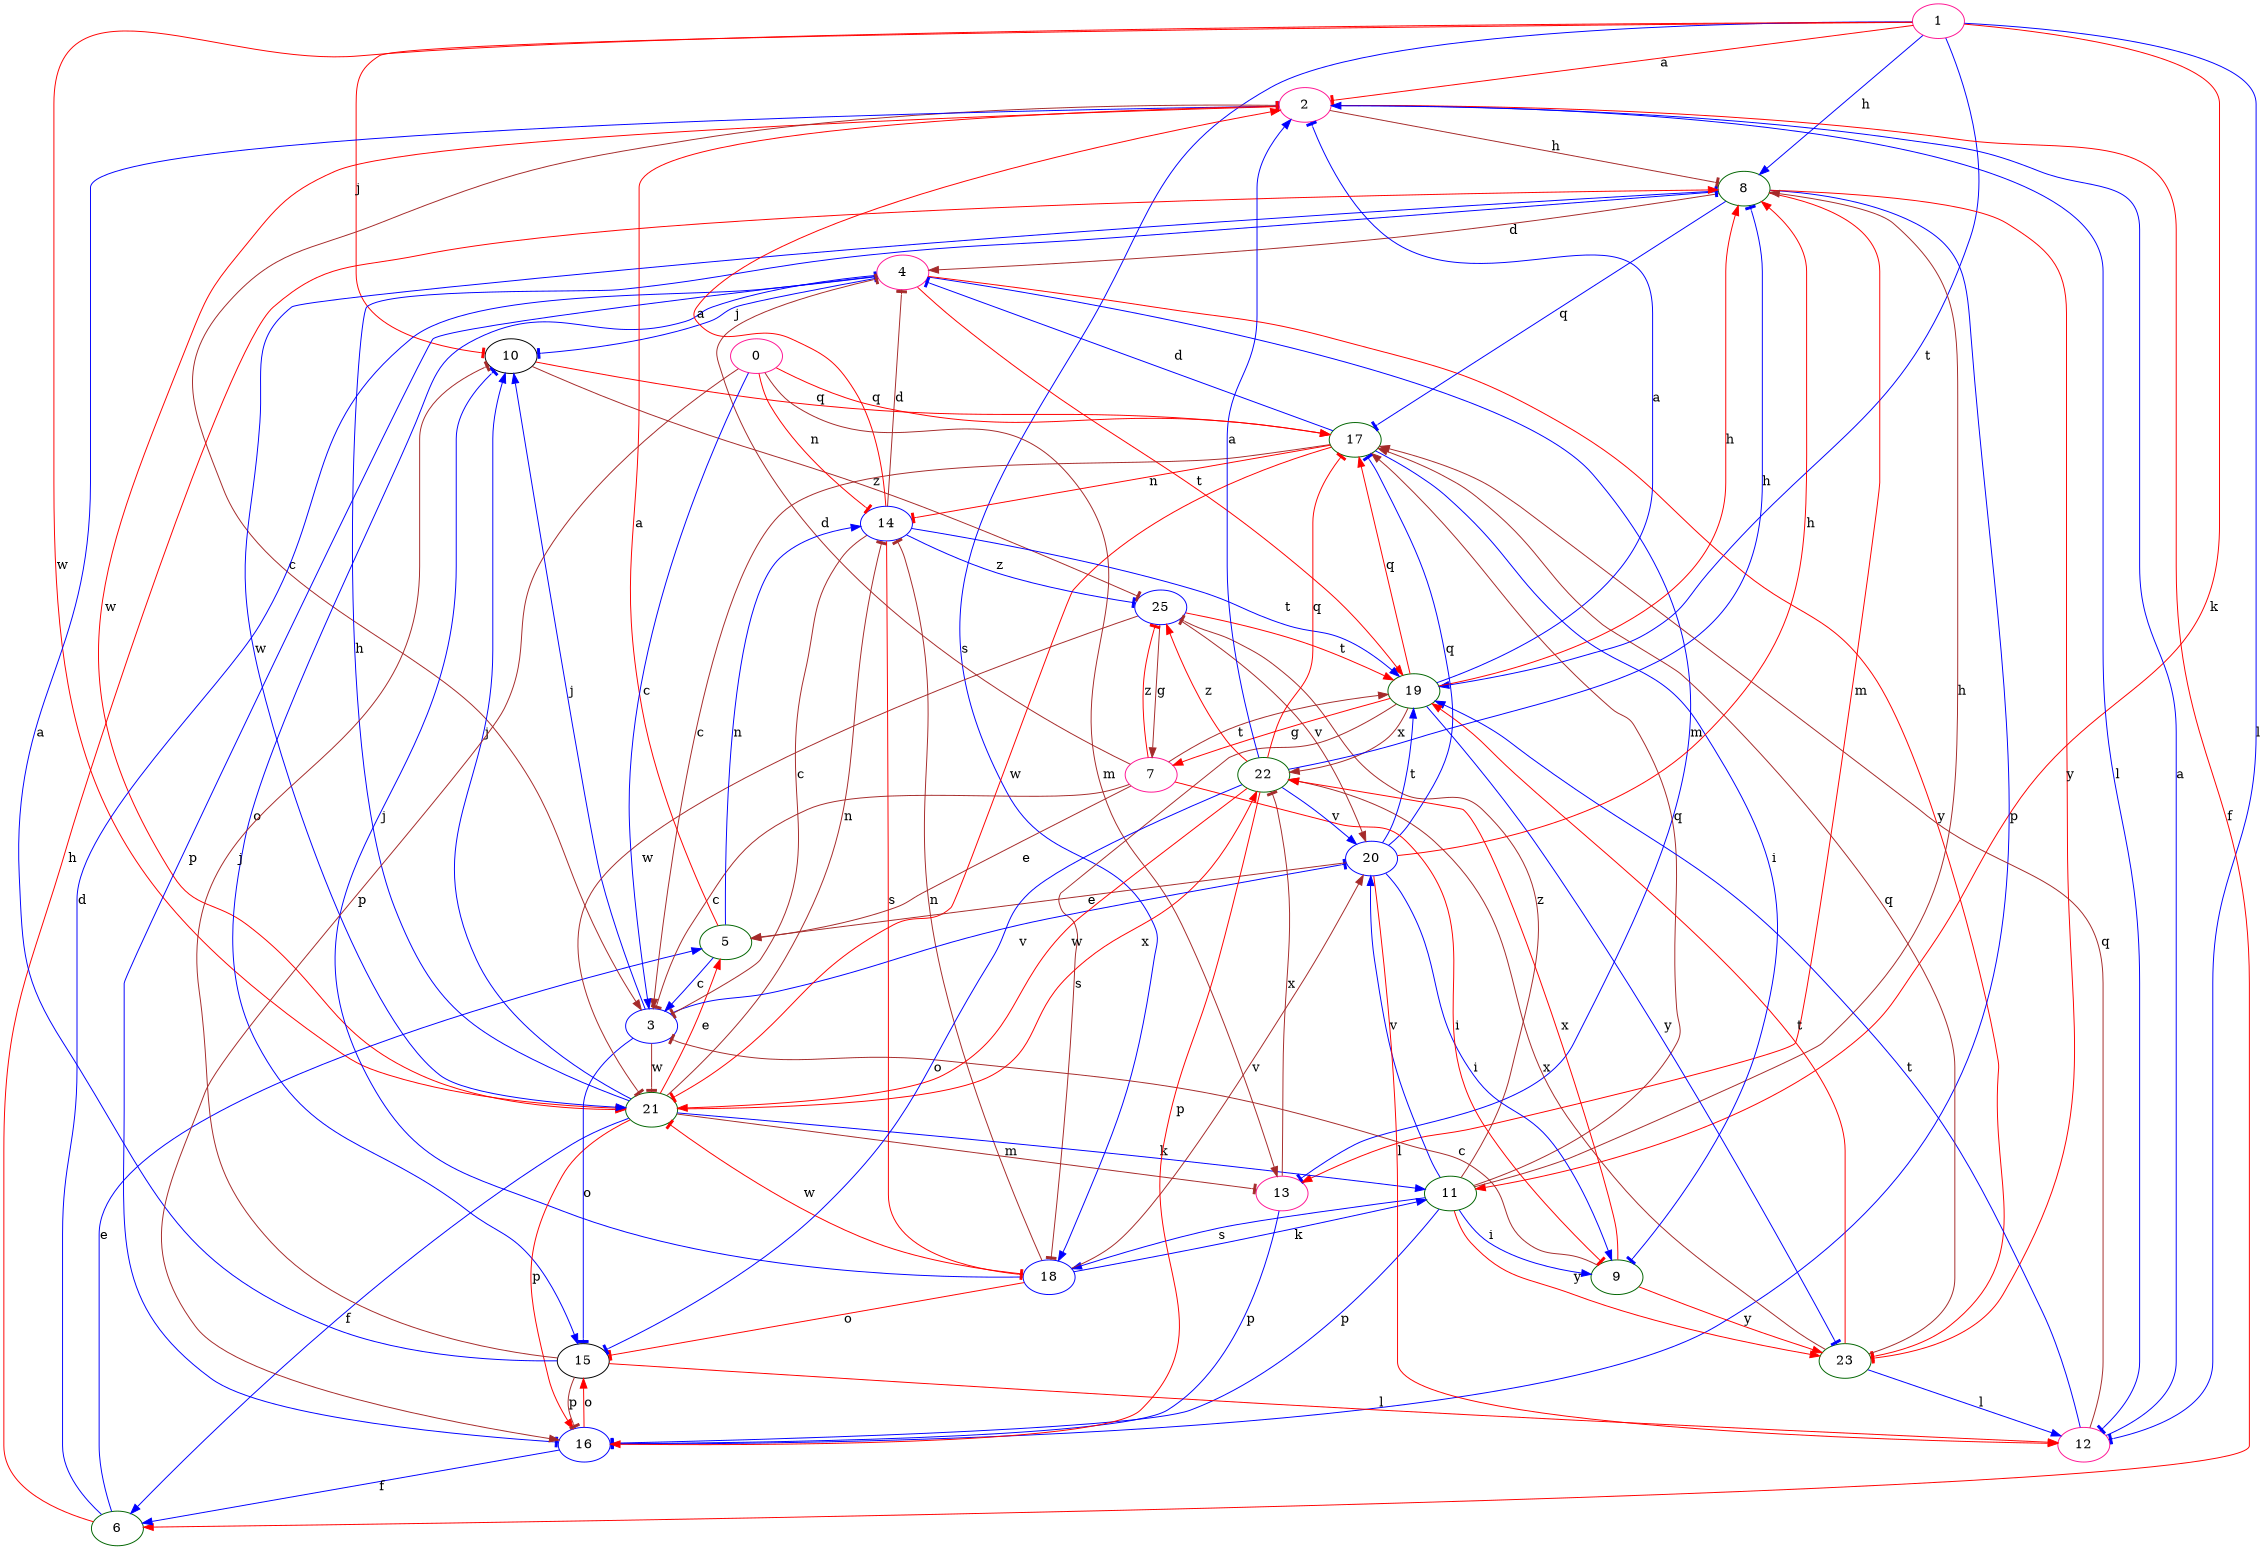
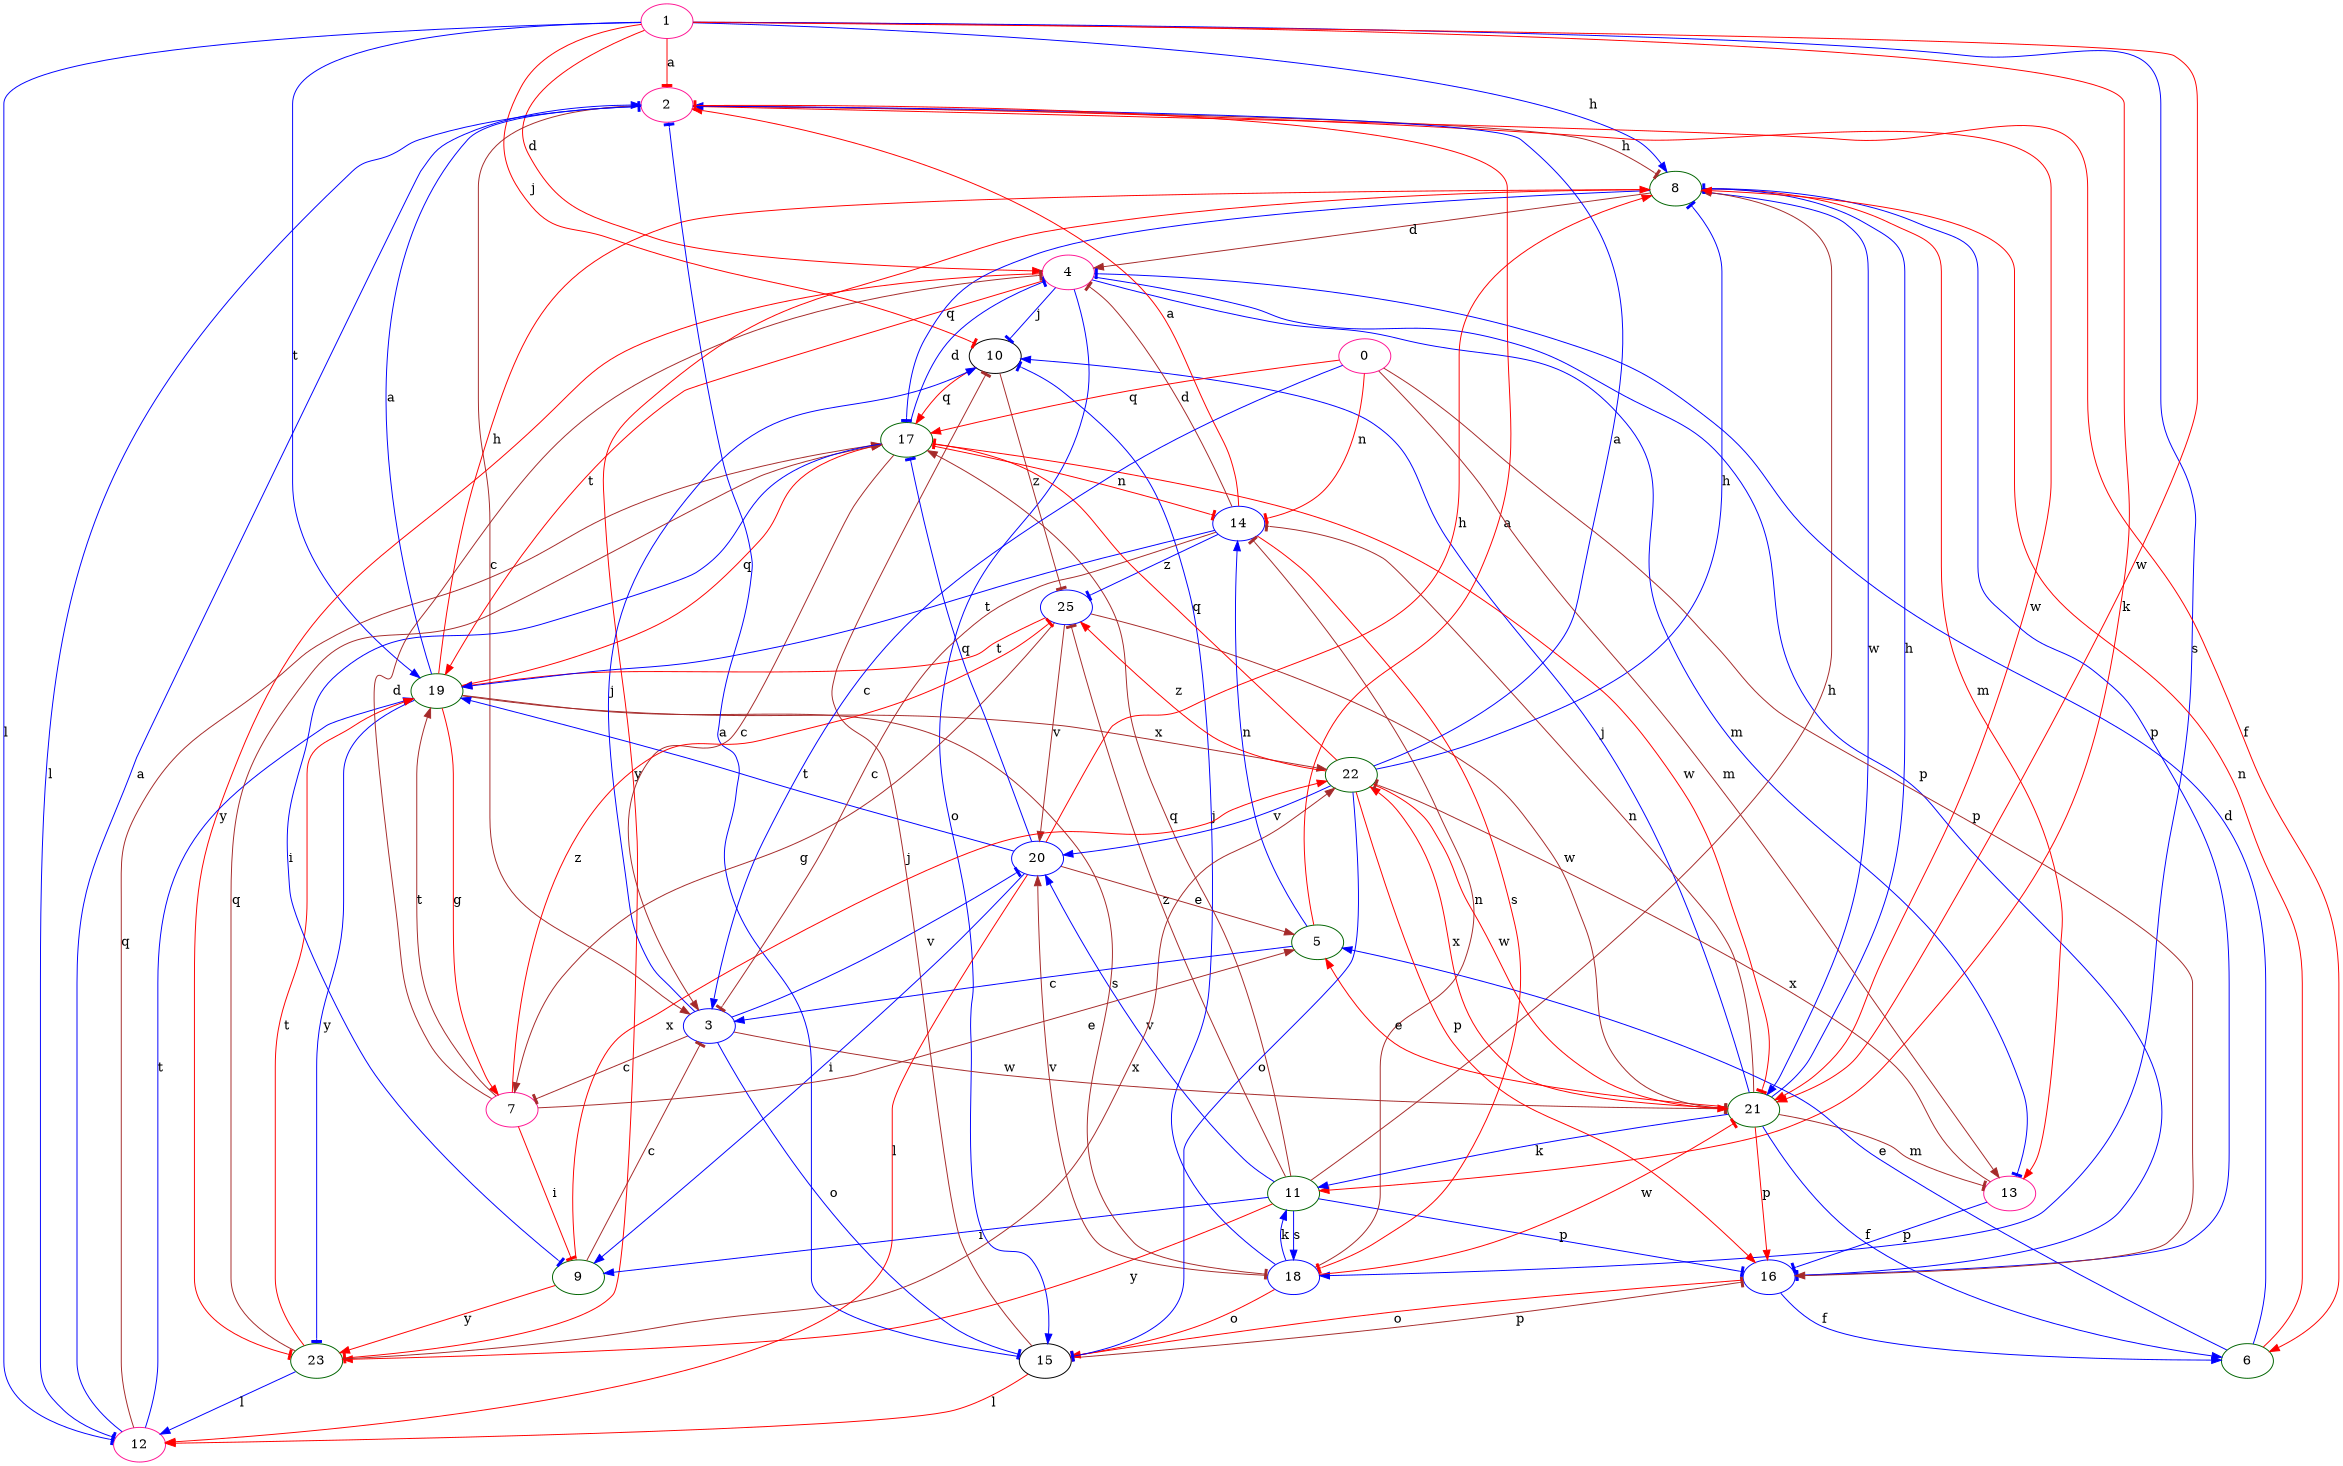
none -> (671, 242)
(856, 799) -> (613, 1067)
(73, 859) -> (2243, 775)
